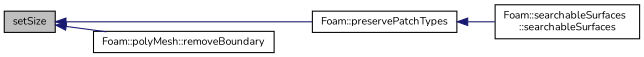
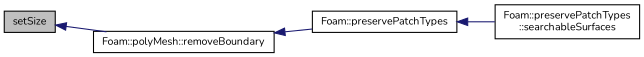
(189, 22) -> (299, 30)
(567, 22) -> (567, 22)
